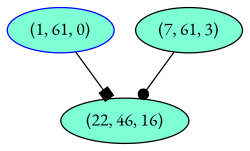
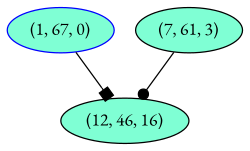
(61, 30) -> (61, 30)
(125, 121) -> (125, 121)
